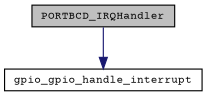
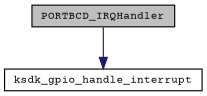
(103, 80) -> (103, 80)
